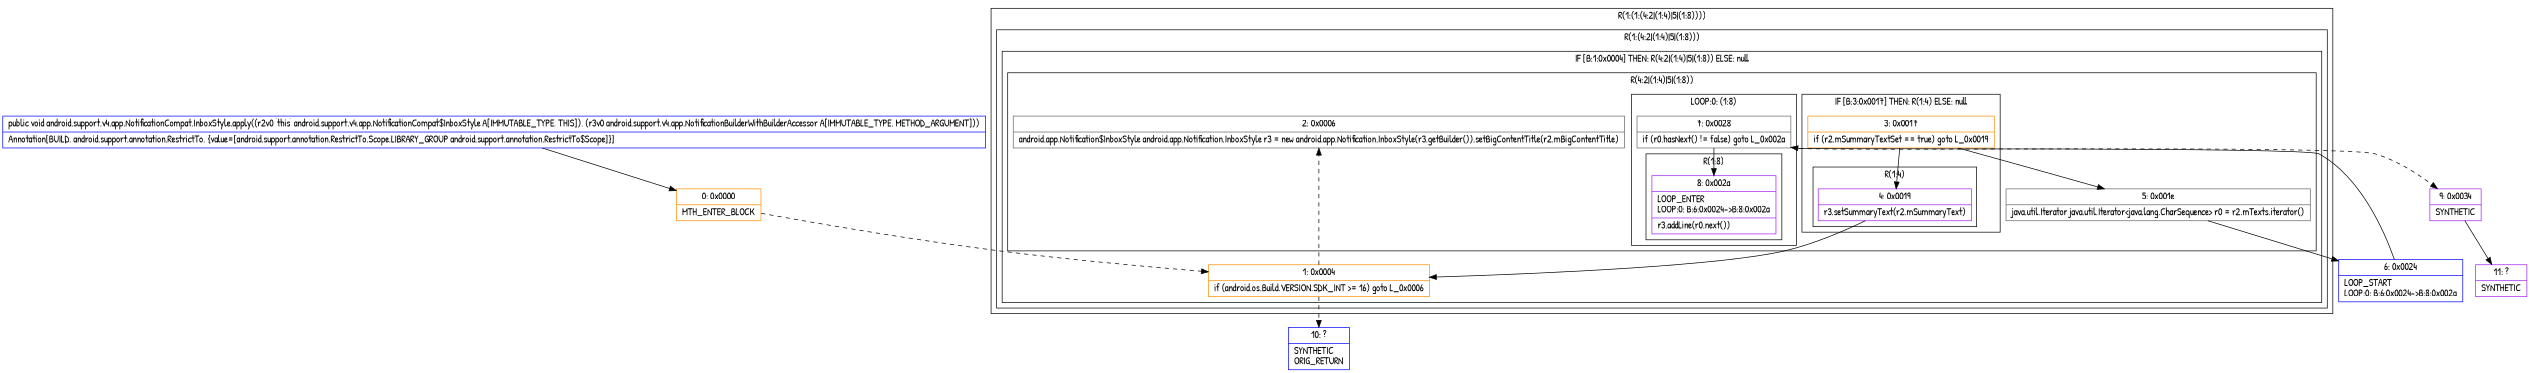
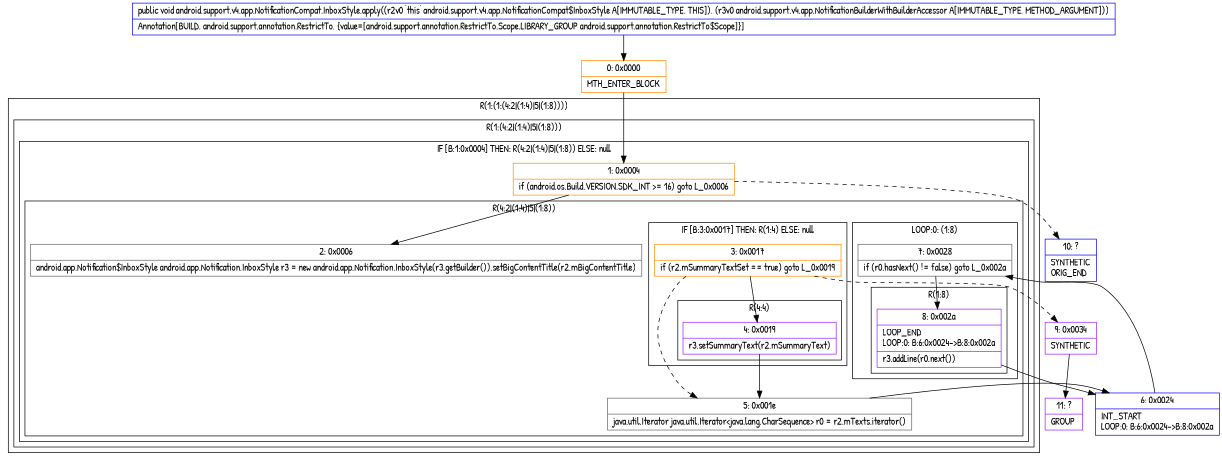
(2116, 149) -> (932, 283)
(2028, 167) -> (658, 336)
(1895, 175) -> (760, 308)
(1681, 199) -> (902, 333)
(1319, 210) -> (483, 219)
(980, 248) -> (624, 124)
(1654, 266) -> (760, 373)
(2368, 283) -> (1121, 417)
(2501, 288) -> (1063, 422)
(1319, 361) -> (1069, 273)
none -> (1044, 381)
